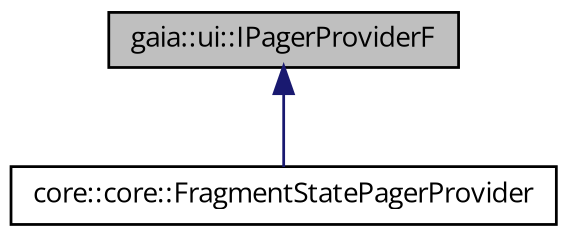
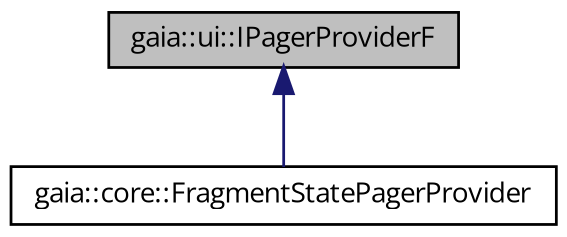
(284, 196) -> (284, 196)
